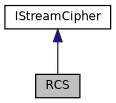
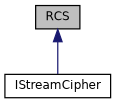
(58, 58) -> (58, 58)
